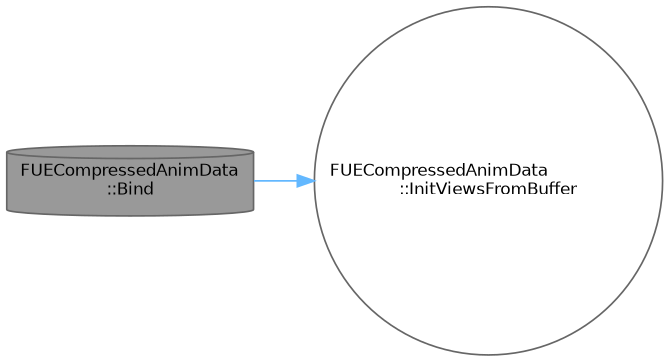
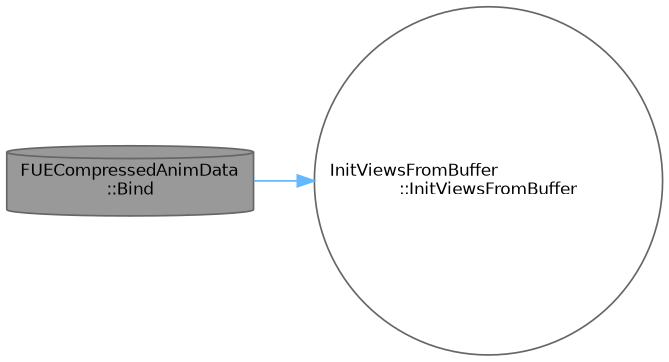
(488, 181) -> (488, 181)
